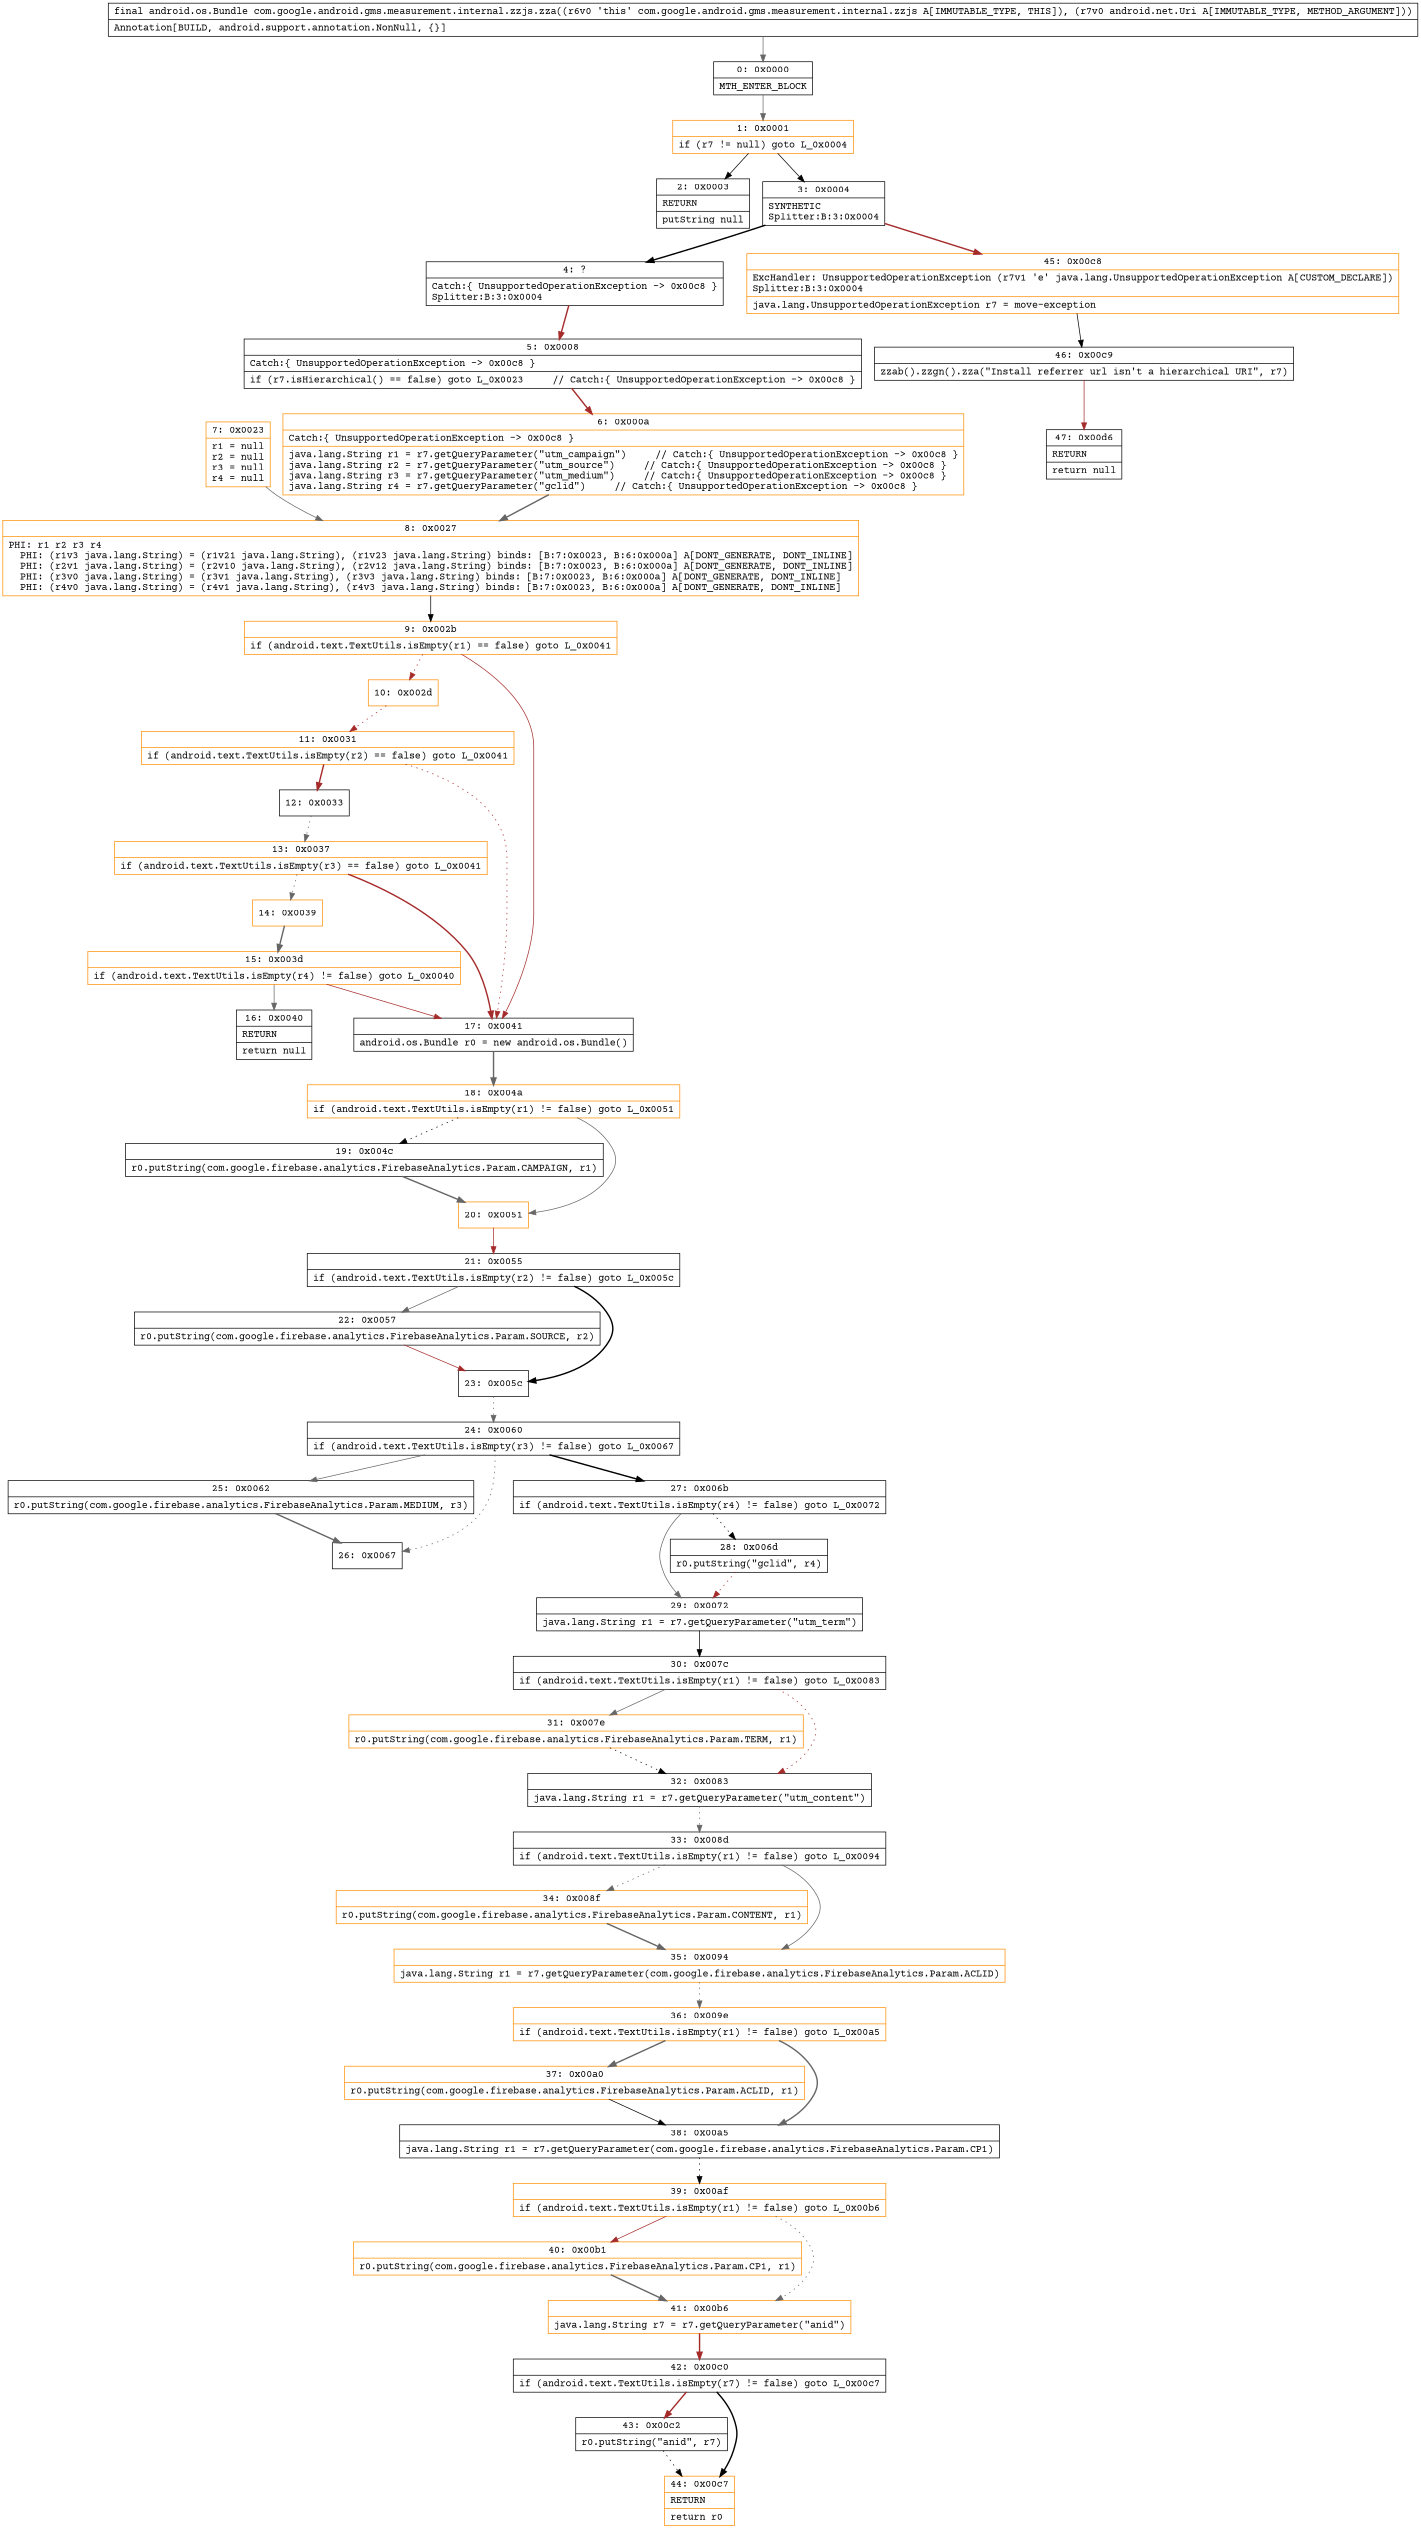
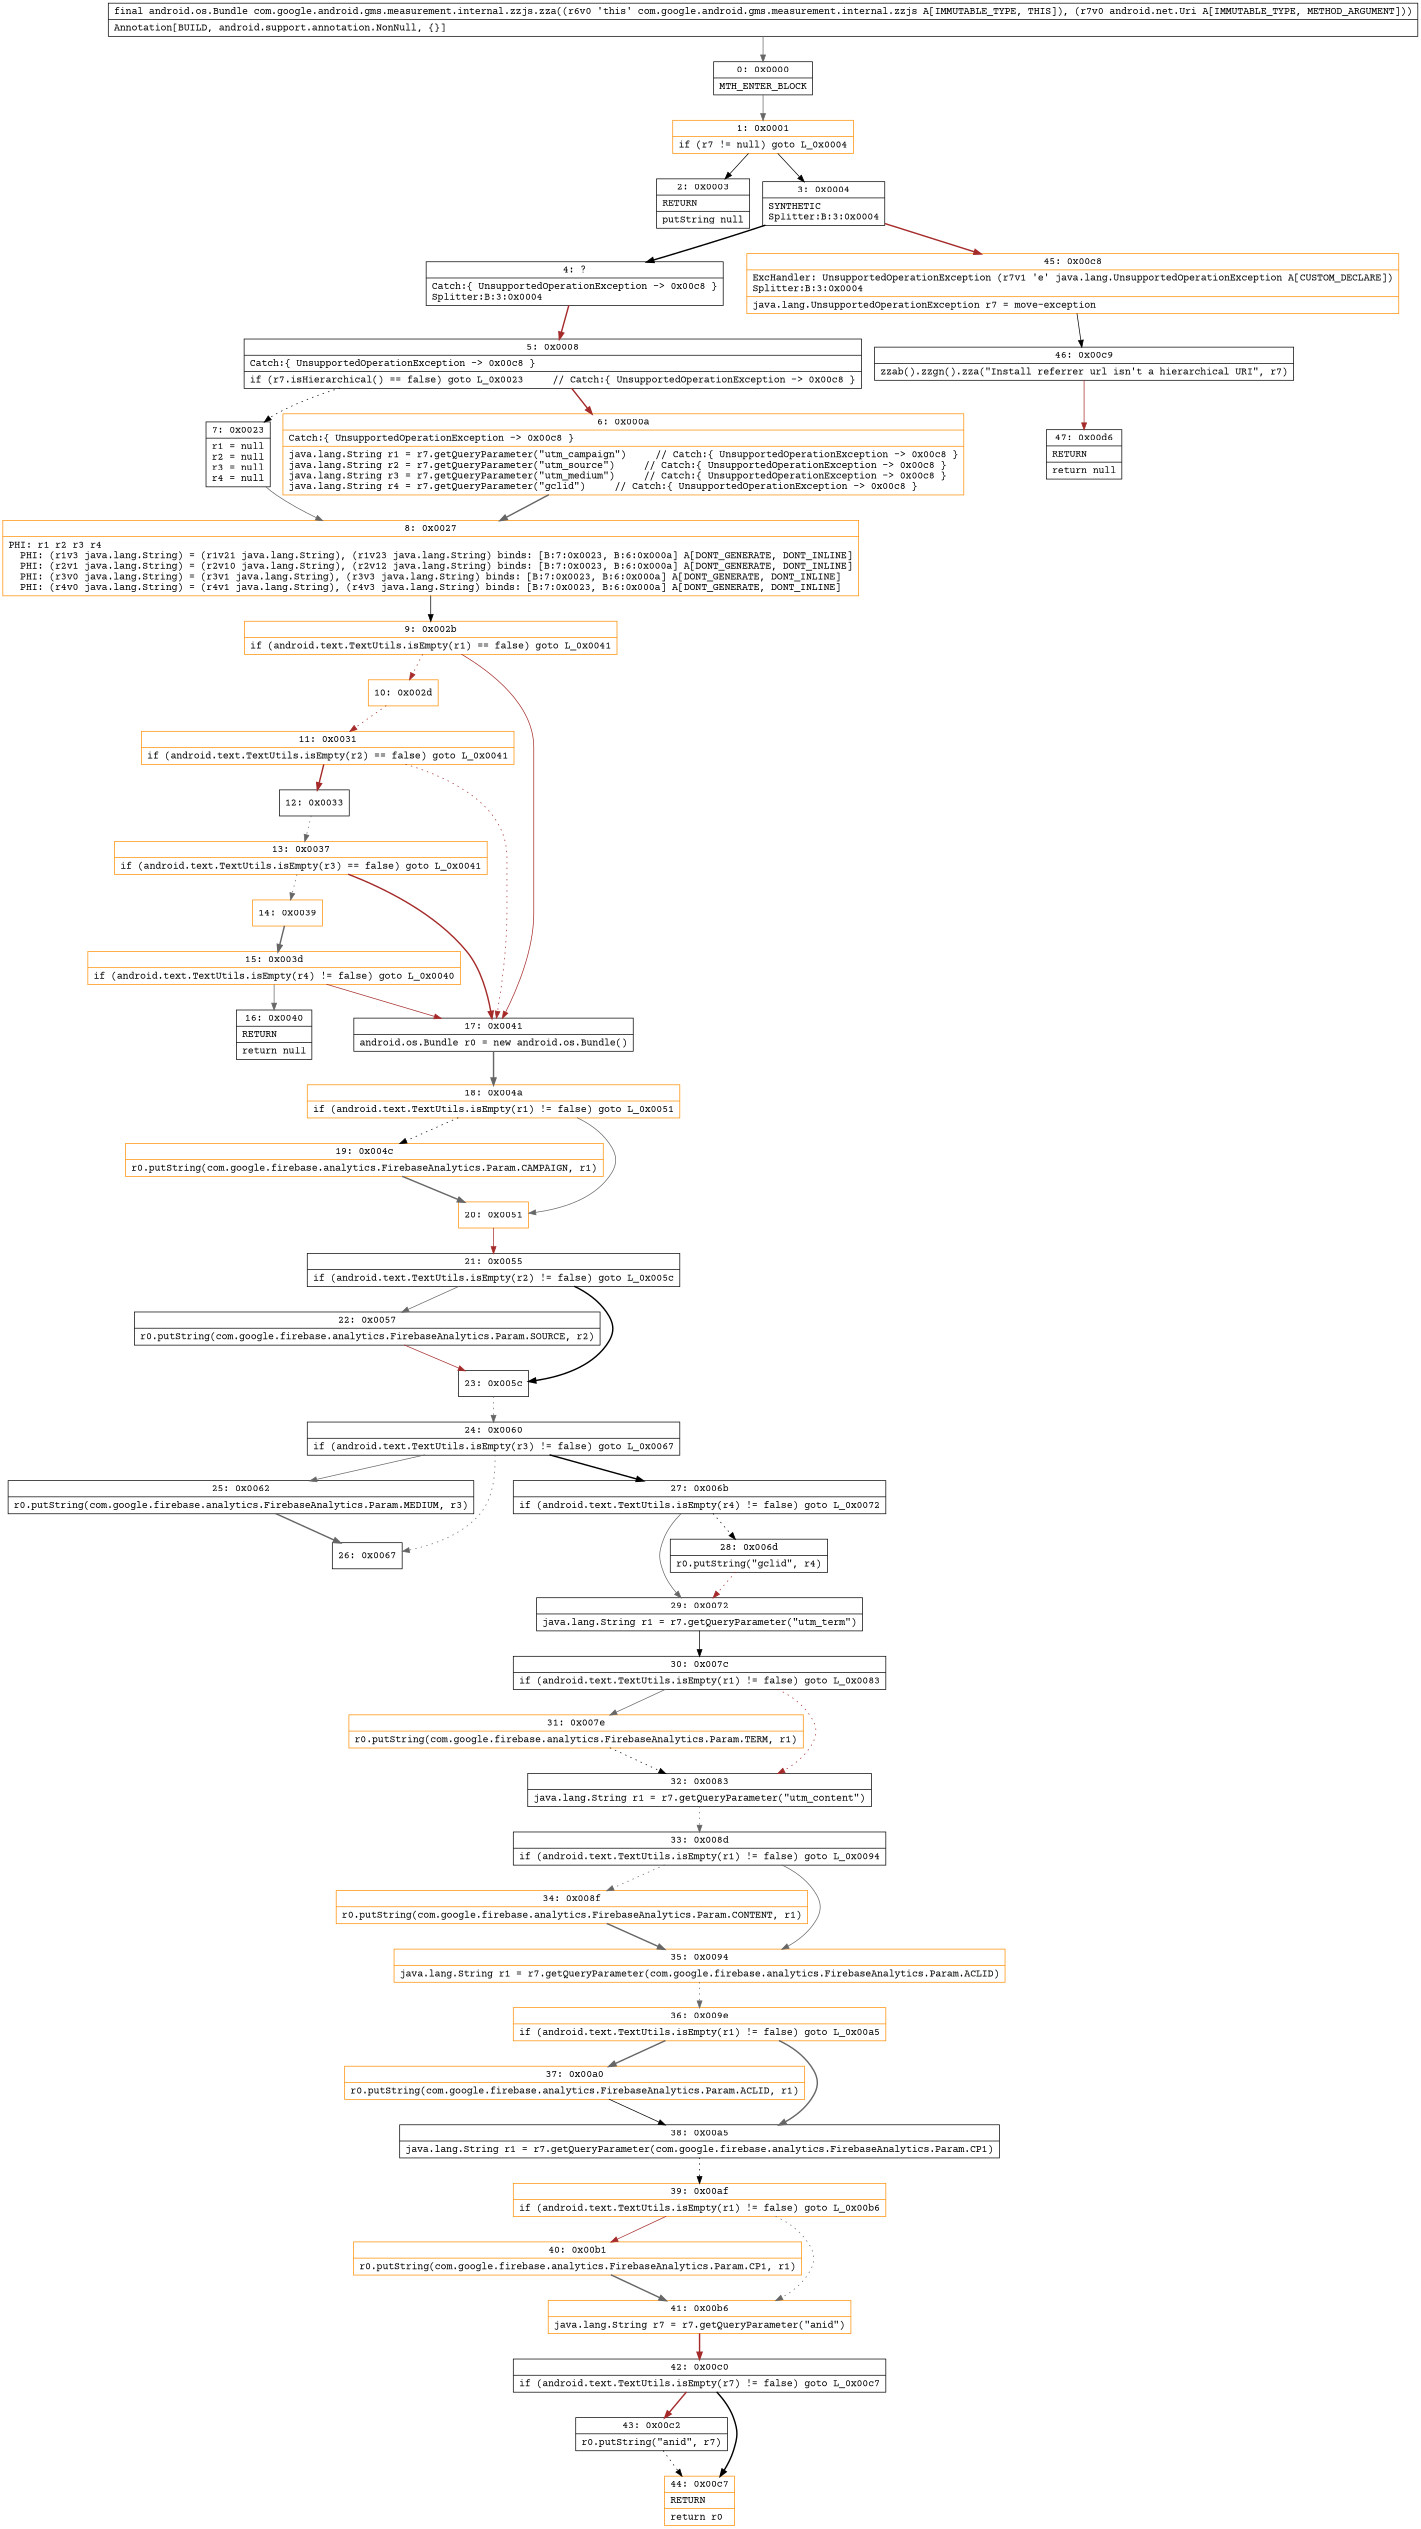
none -> (304, 401)
(238, 454) -> (238, 454)
(364, 1160) -> (364, 1160)
